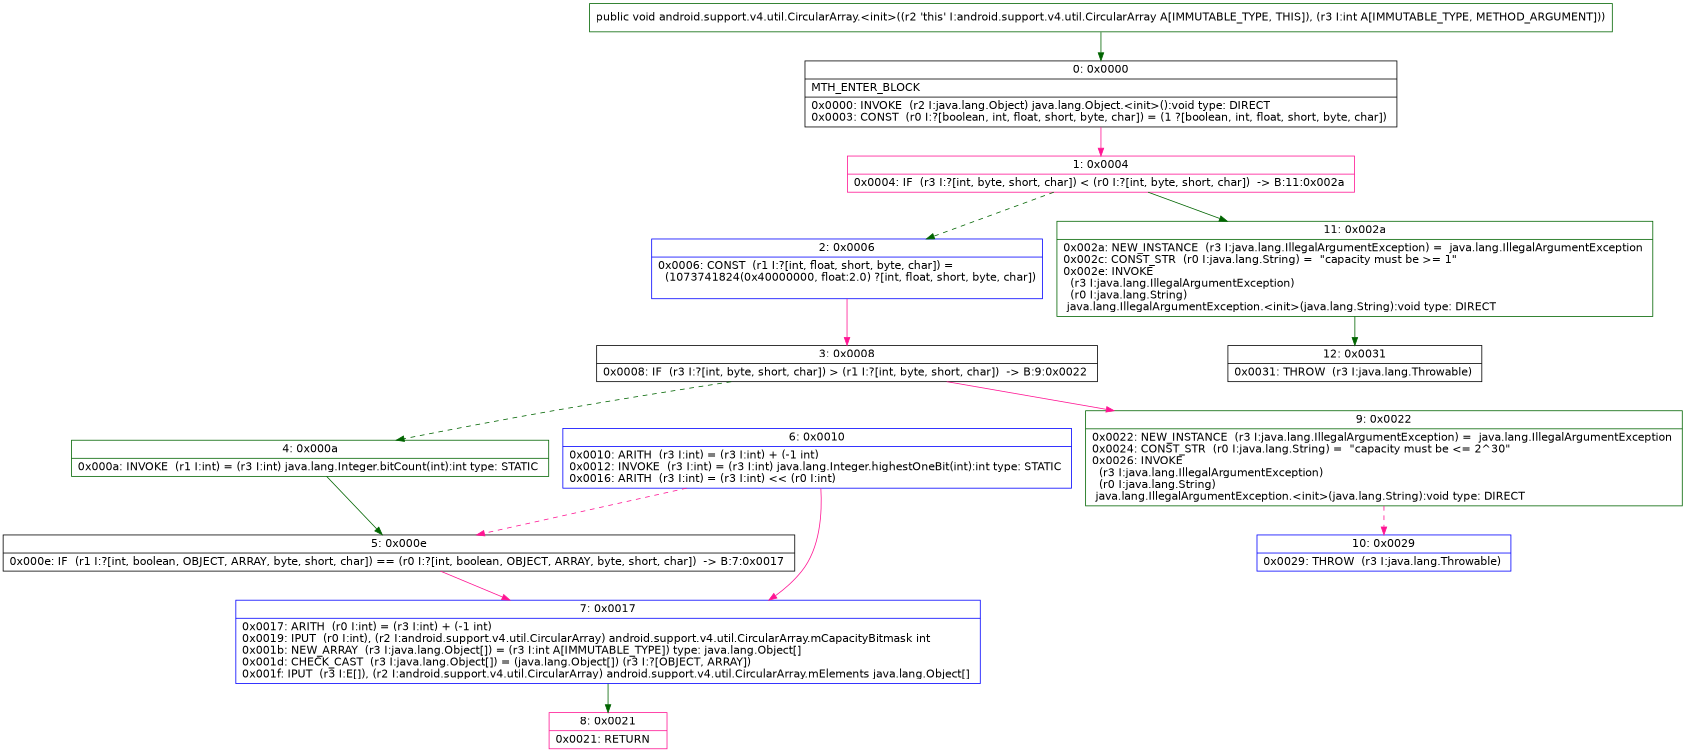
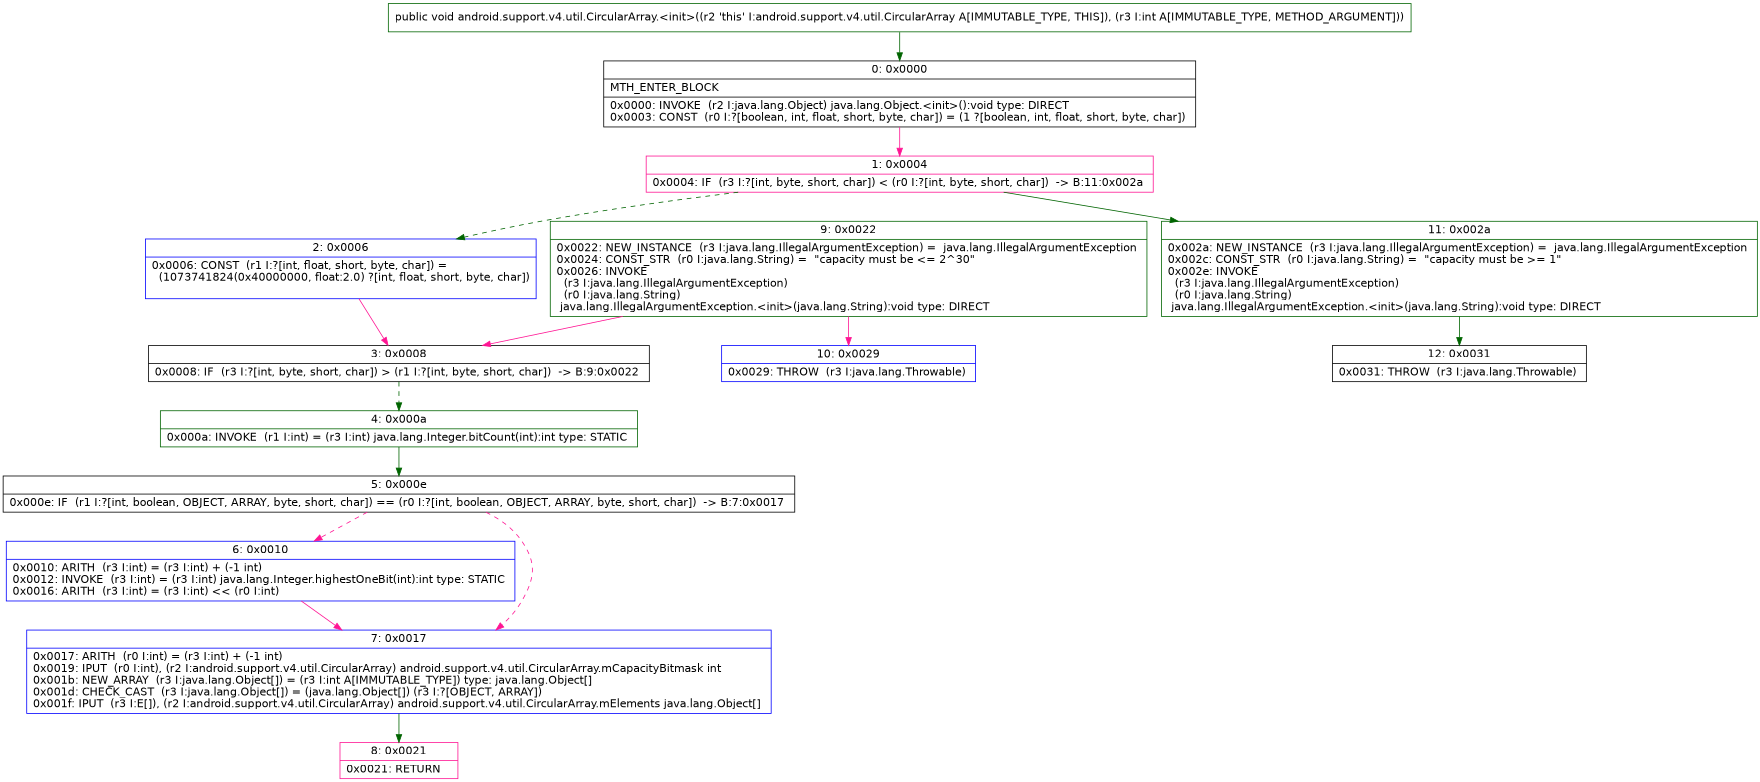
(1026, 395) -> (557, 330)
(585, 511) -> (344, 525)
(1384, 516) -> (849, 327)
(471, 584) -> (532, 563)
